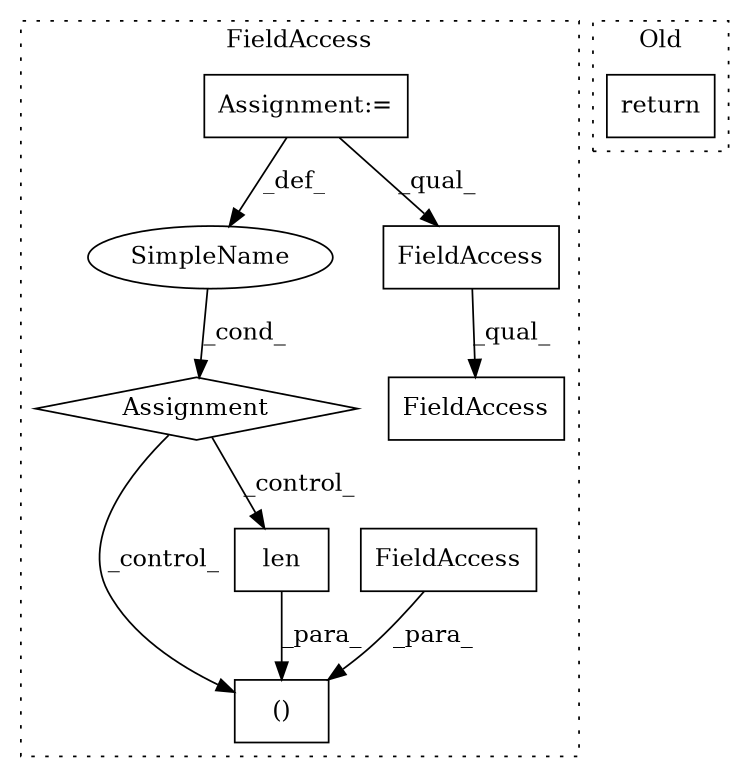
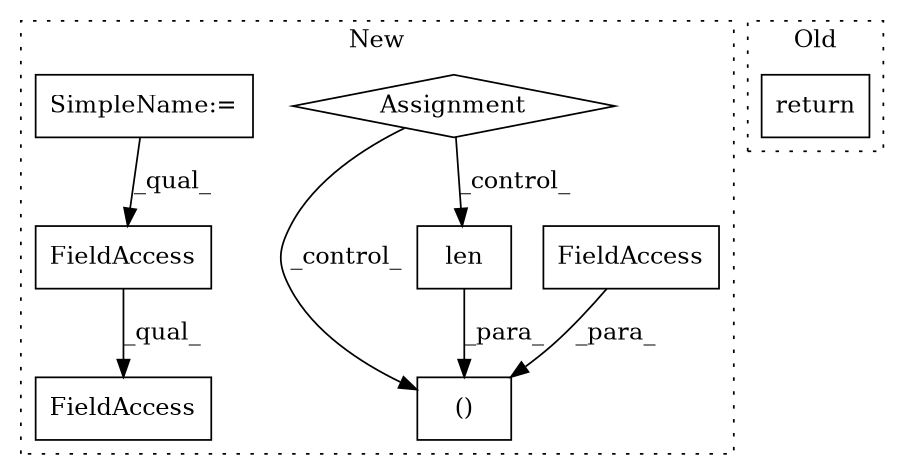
(300, 41) -> (377, 41)
(306, 106) -> (144, 106)
(210, 257) -> none
